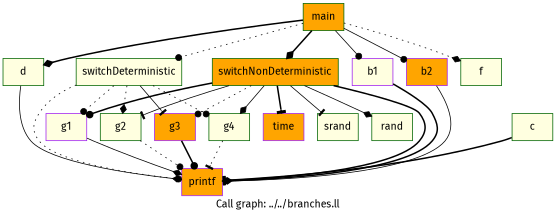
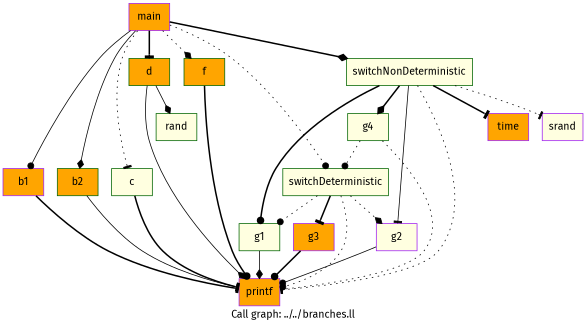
(324, 17) -> (149, 17)
(177, 38) -> (149, 43)
(372, 43) -> (100, 91)
(23, 72) -> (149, 72)
(275, 72) -> (410, 72)
(373, 72) -> (23, 182)
(427, 72) -> (78, 182)
(481, 72) -> (204, 72)
none -> (117, 96)
(255, 96) -> (392, 96)
(176, 98) -> (353, 152)
(305, 98) -> (497, 99)
(226, 99) -> none
(334, 99) -> (161, 95)
(153, 101) -> (325, 208)
(66, 127) -> (259, 237)
(121, 127) -> (397, 237)
(338, 127) -> (563, 127)
(159, 153) -> (340, 261)
(400, 154) -> (442, 245)
(408, 155) -> (127, 259)
none -> (214, 182)
